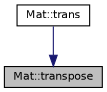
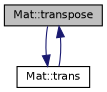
none -> (46, 41)
